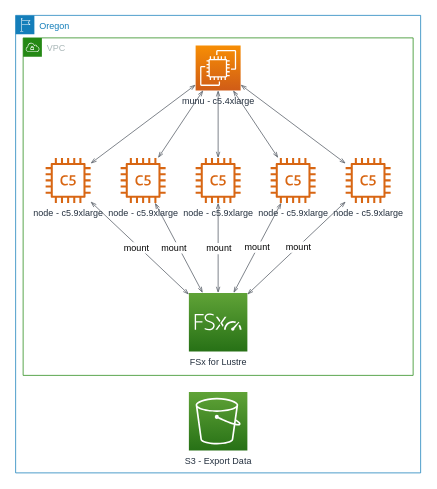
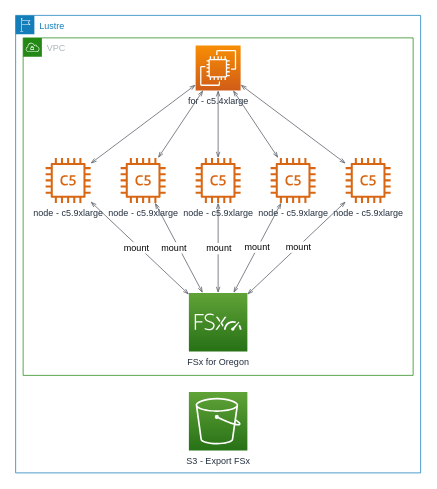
(54, 26) -> (54, 26)
(218, 101) -> (218, 101)
(218, 362) -> (218, 362)
(218, 461) -> (218, 461)
